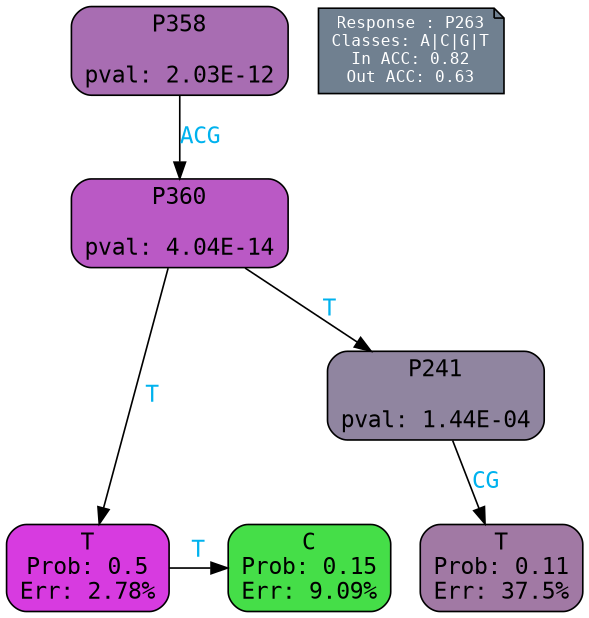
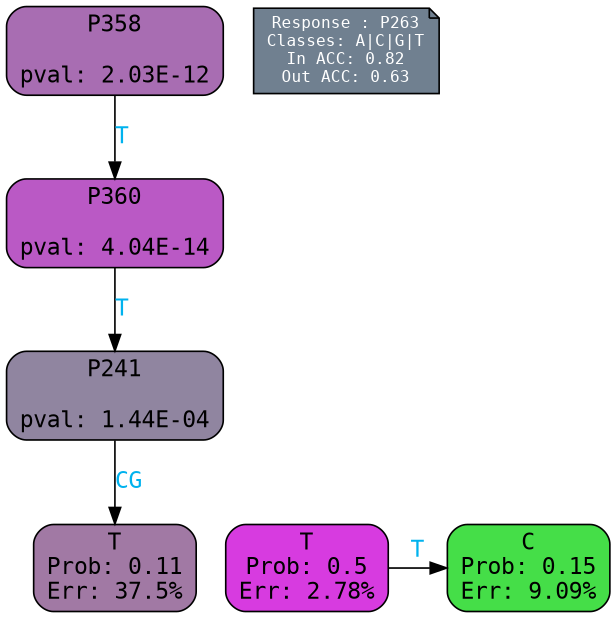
(200, 137) -> (122, 137)
(136, 388) -> none
